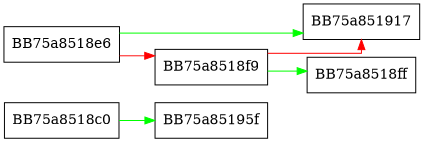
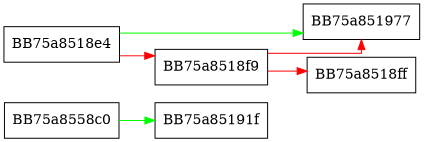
(361, 22) -> (361, 22)
(62, 44) -> (62, 44)
(282, 71) -> (282, 71)
(62, 120) -> (62, 120)
(211, 120) -> (211, 120)
